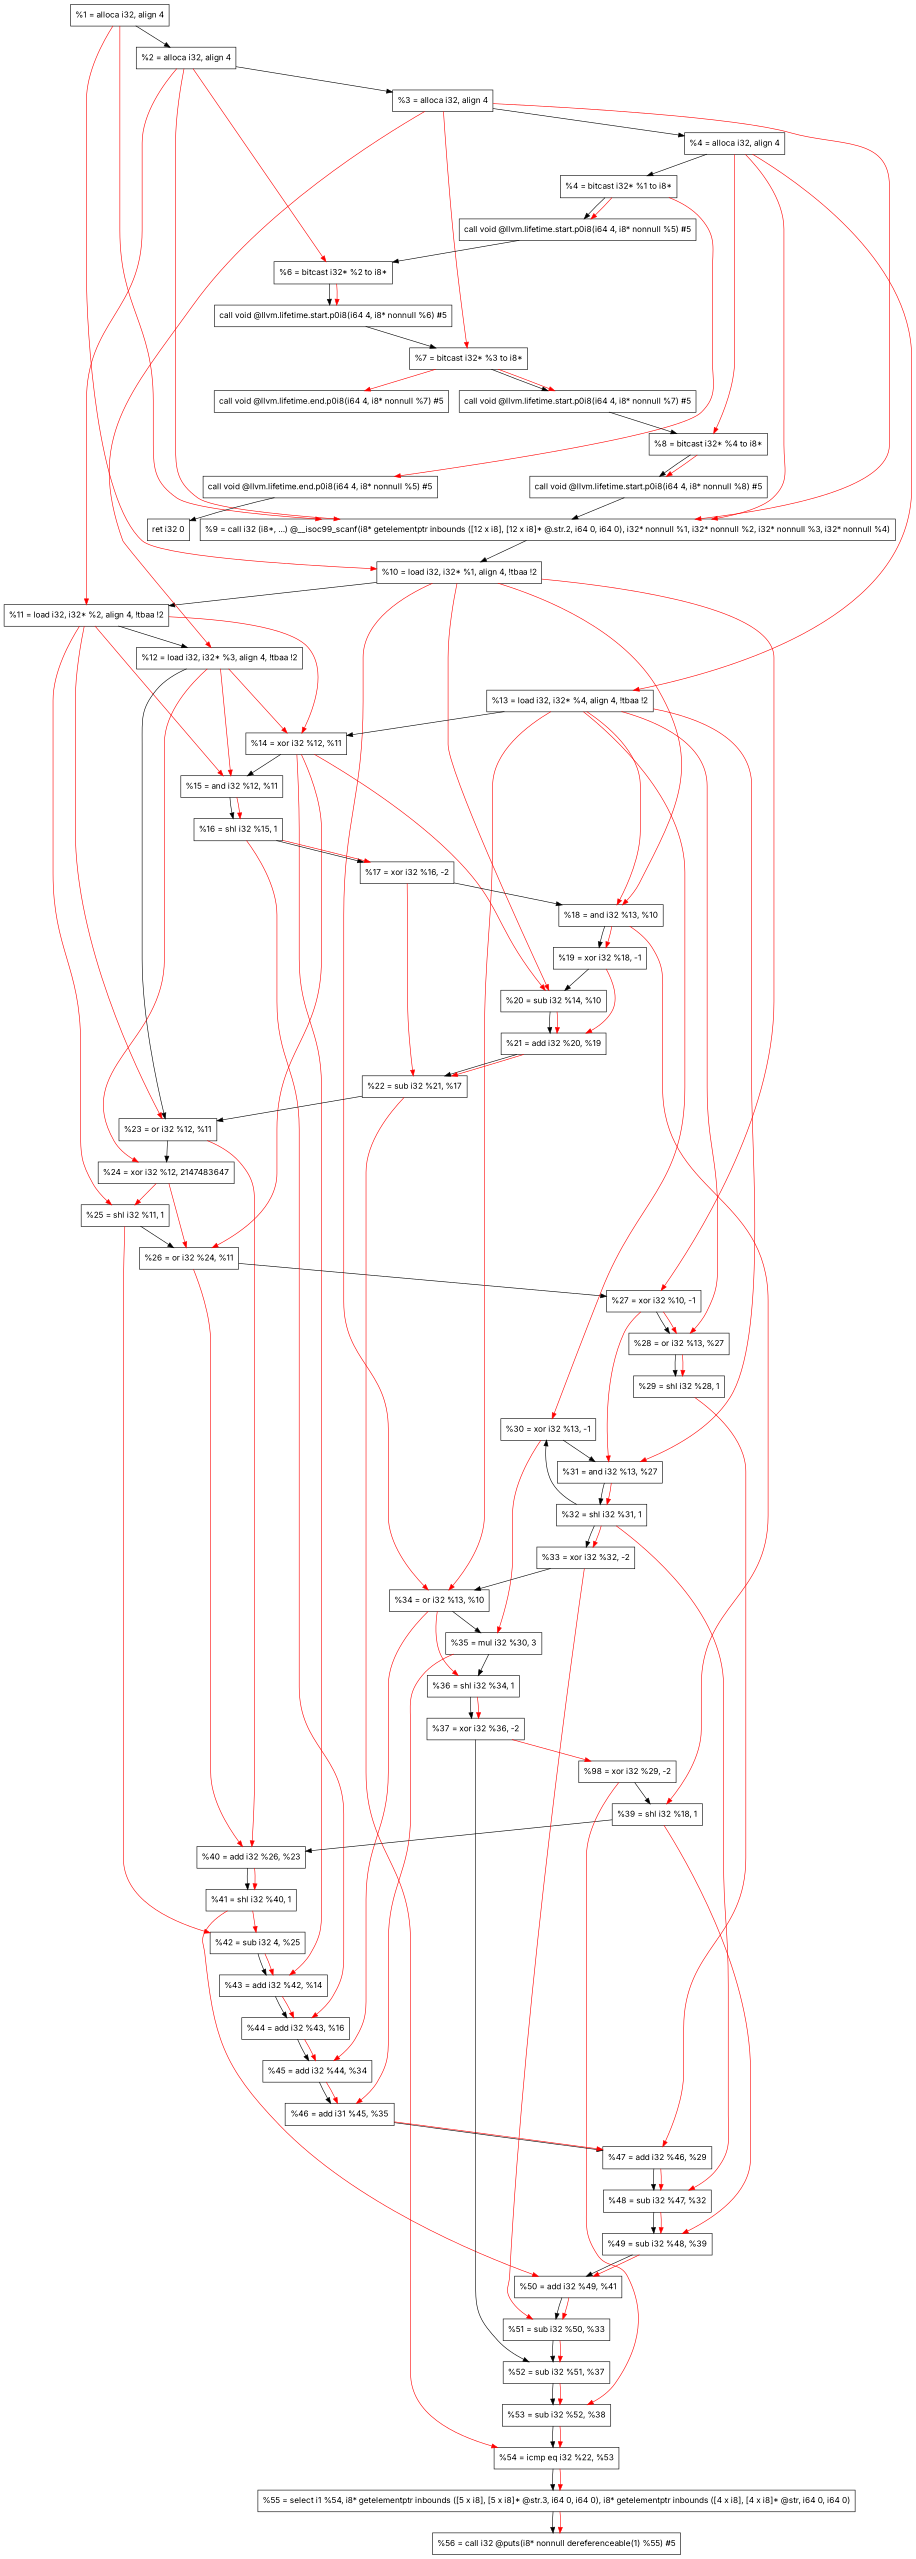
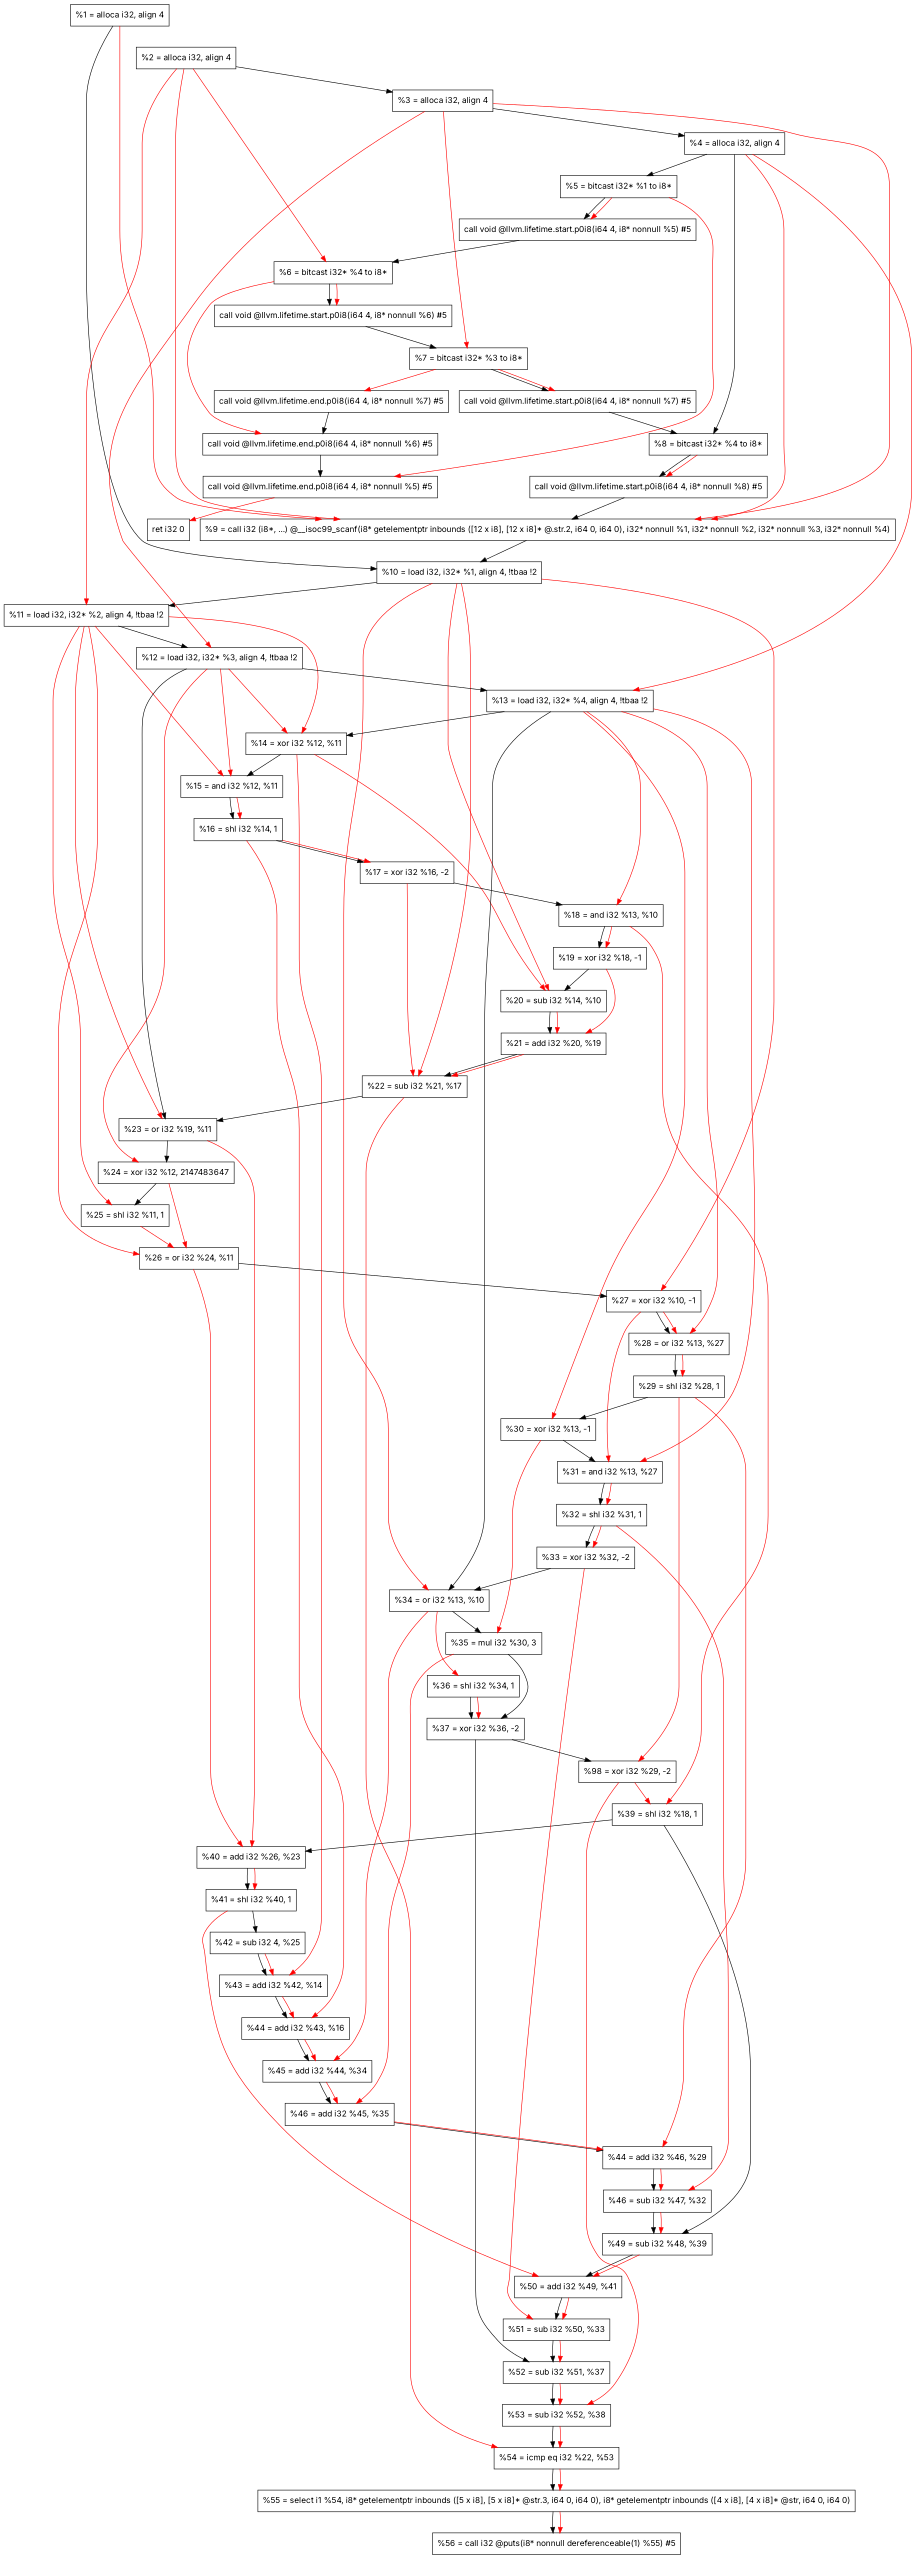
(150, 35) -> none
(619, 187) -> (619, 187)
(333, 273) -> (333, 273)
(735, 293) -> (735, 293)
(96, 401) -> (96, 401)
none -> (320, 444)
(243, 505) -> (243, 505)
none -> (392, 679)
(665, 704) -> (470, 830)
(238, 830) -> (238, 830)
(312, 1014) -> (76, 943)
(168, 1130) -> (168, 1130)
(484, 1141) -> (484, 1141)
(148, 1192) -> (148, 1192)
(155, 1235) -> (155, 1235)
(551, 1481) -> (617, 1407)
none -> (679, 1573)
(123, 1601) -> none
(485, 1662) -> (528, 1686)
(549, 1750) -> (549, 1750)
(641, 1791) -> (641, 1791)
(254, 1919) -> (254, 1919)
(748, 2033) -> (748, 2033)
(340, 2114) -> (340, 2114)
(657, 2158) -> (657, 2158)
(657, 2201) -> (657, 2201)
